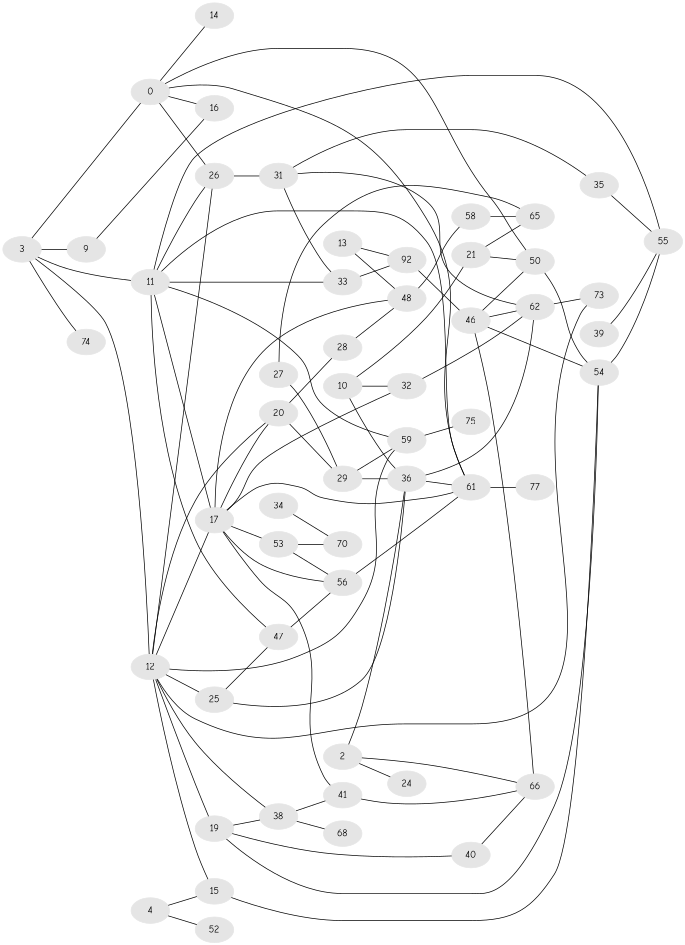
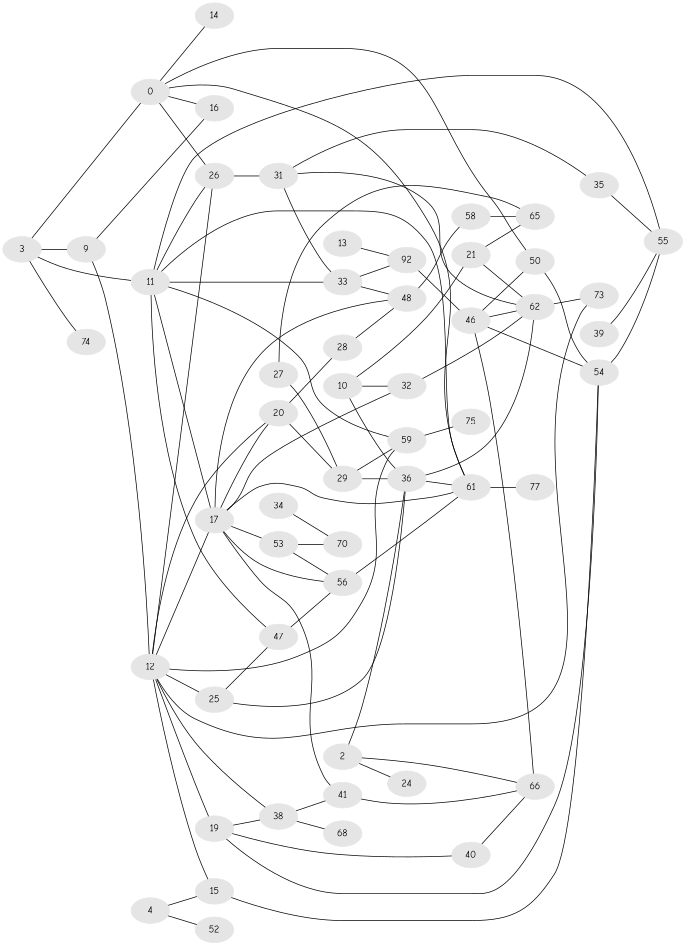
(503, 258) -> (503, 281)
(371, 268) -> (375, 290)
(133, 439) -> (133, 456)
